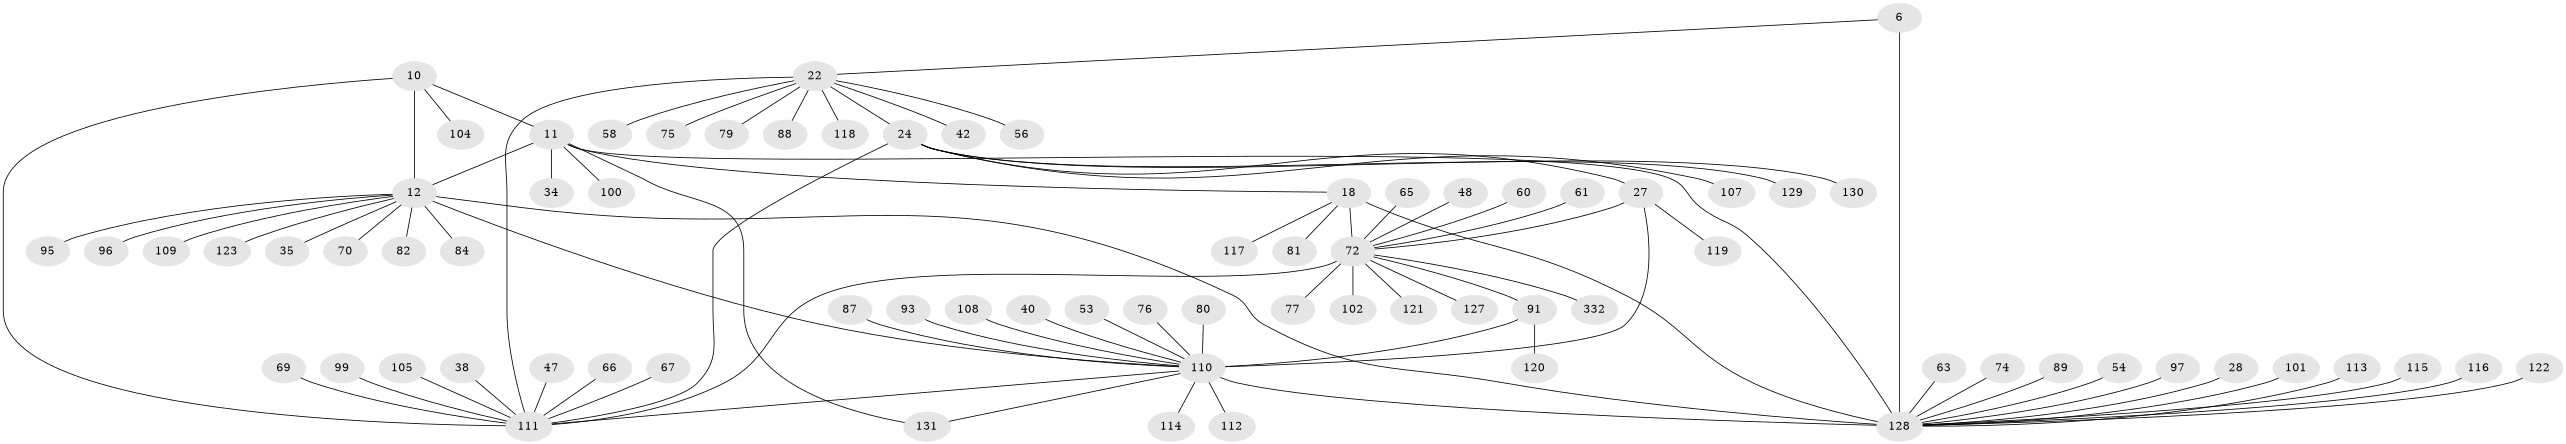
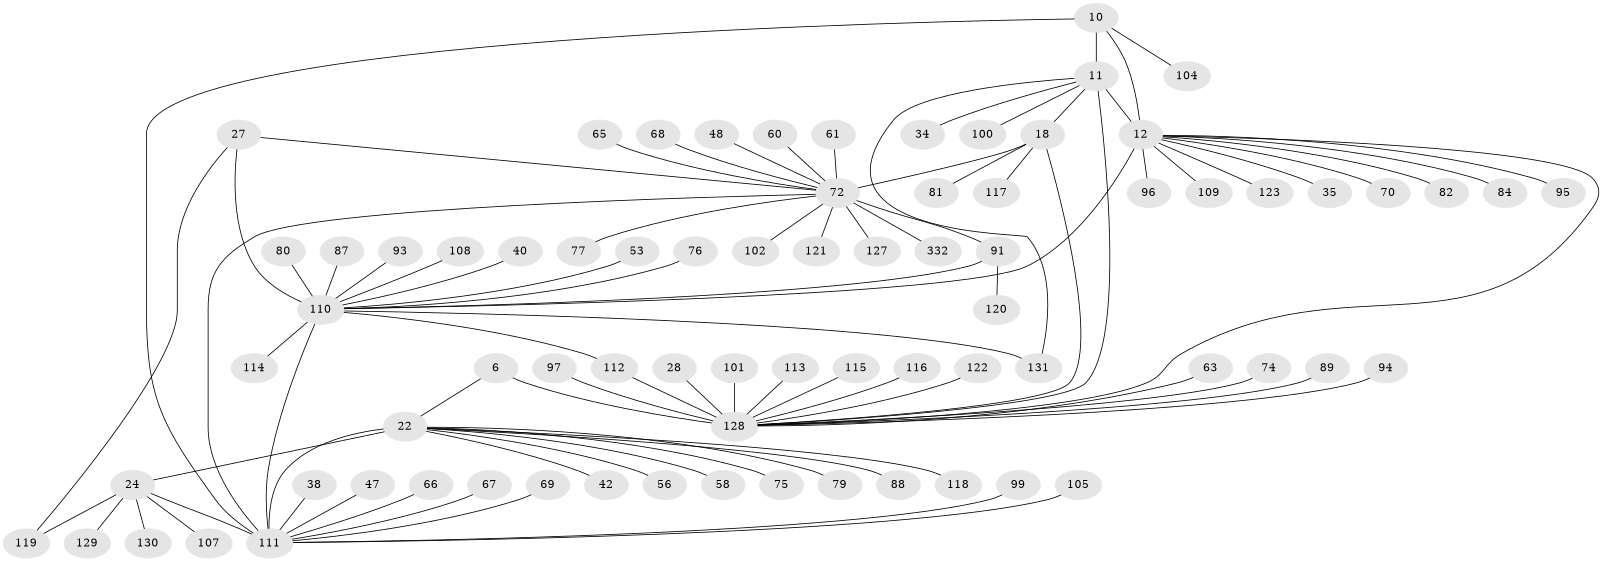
none -> (658, 135)
(1167, 172) -> (80, 514)
(2119, 368) -> (1386, 368)
(1547, 413) -> (674, 397)
